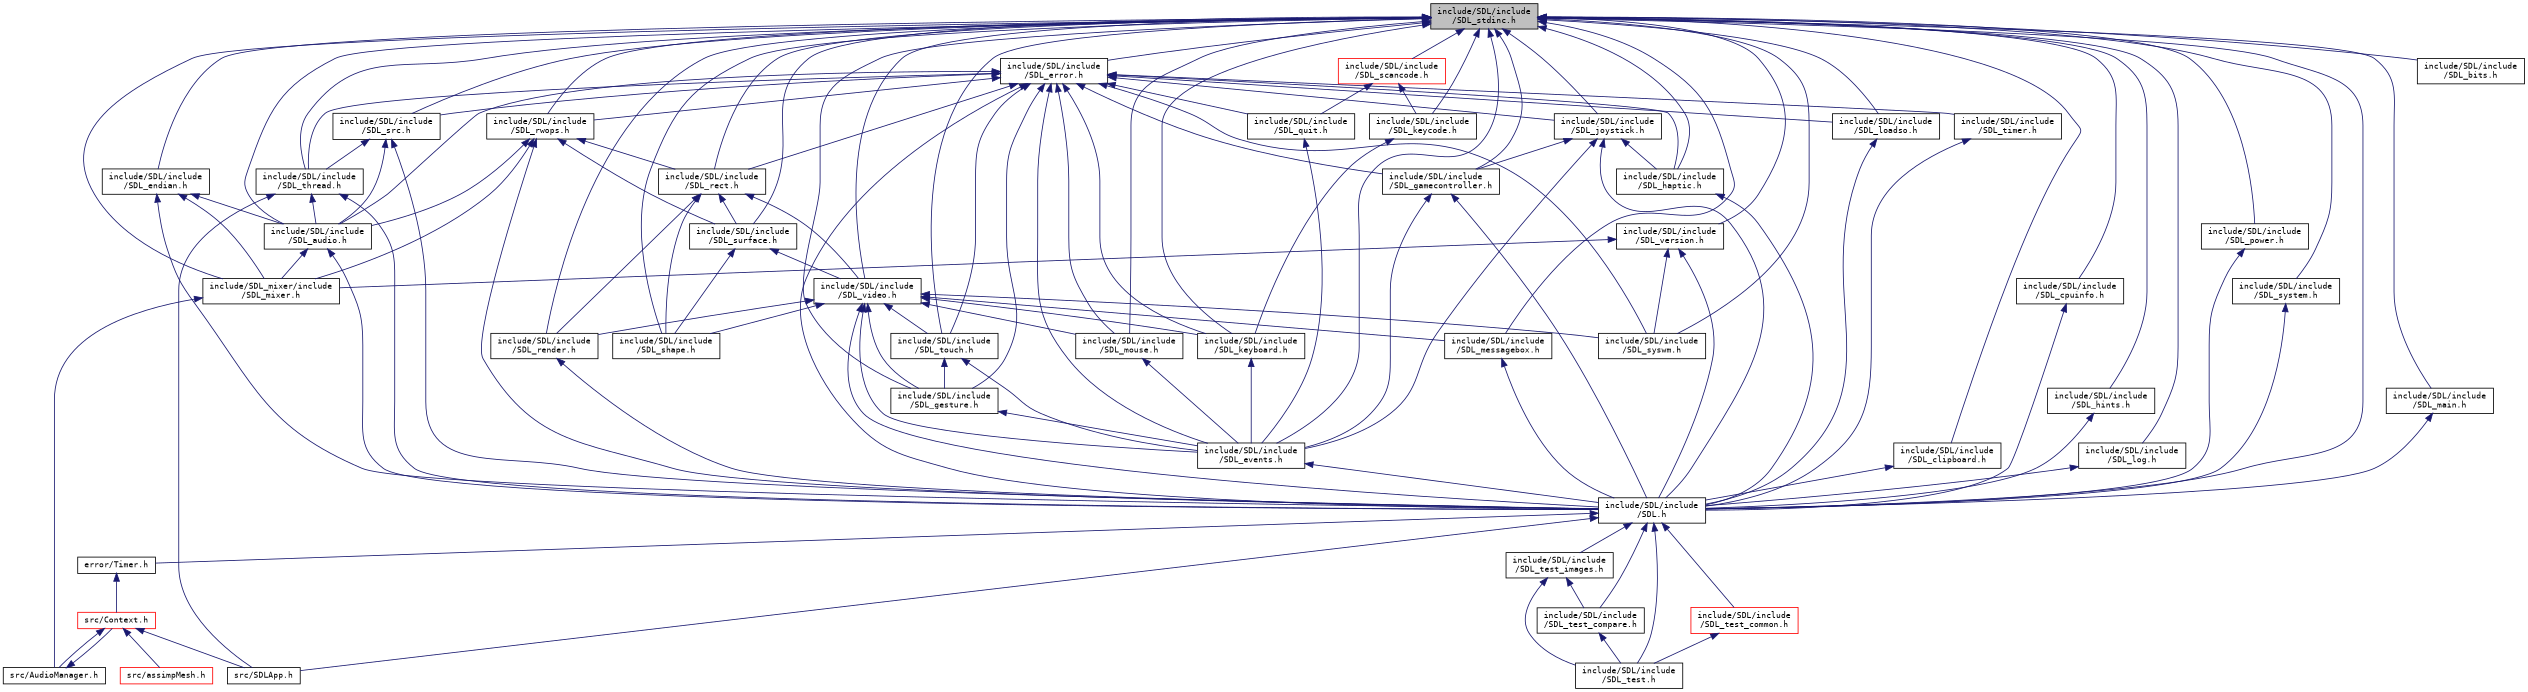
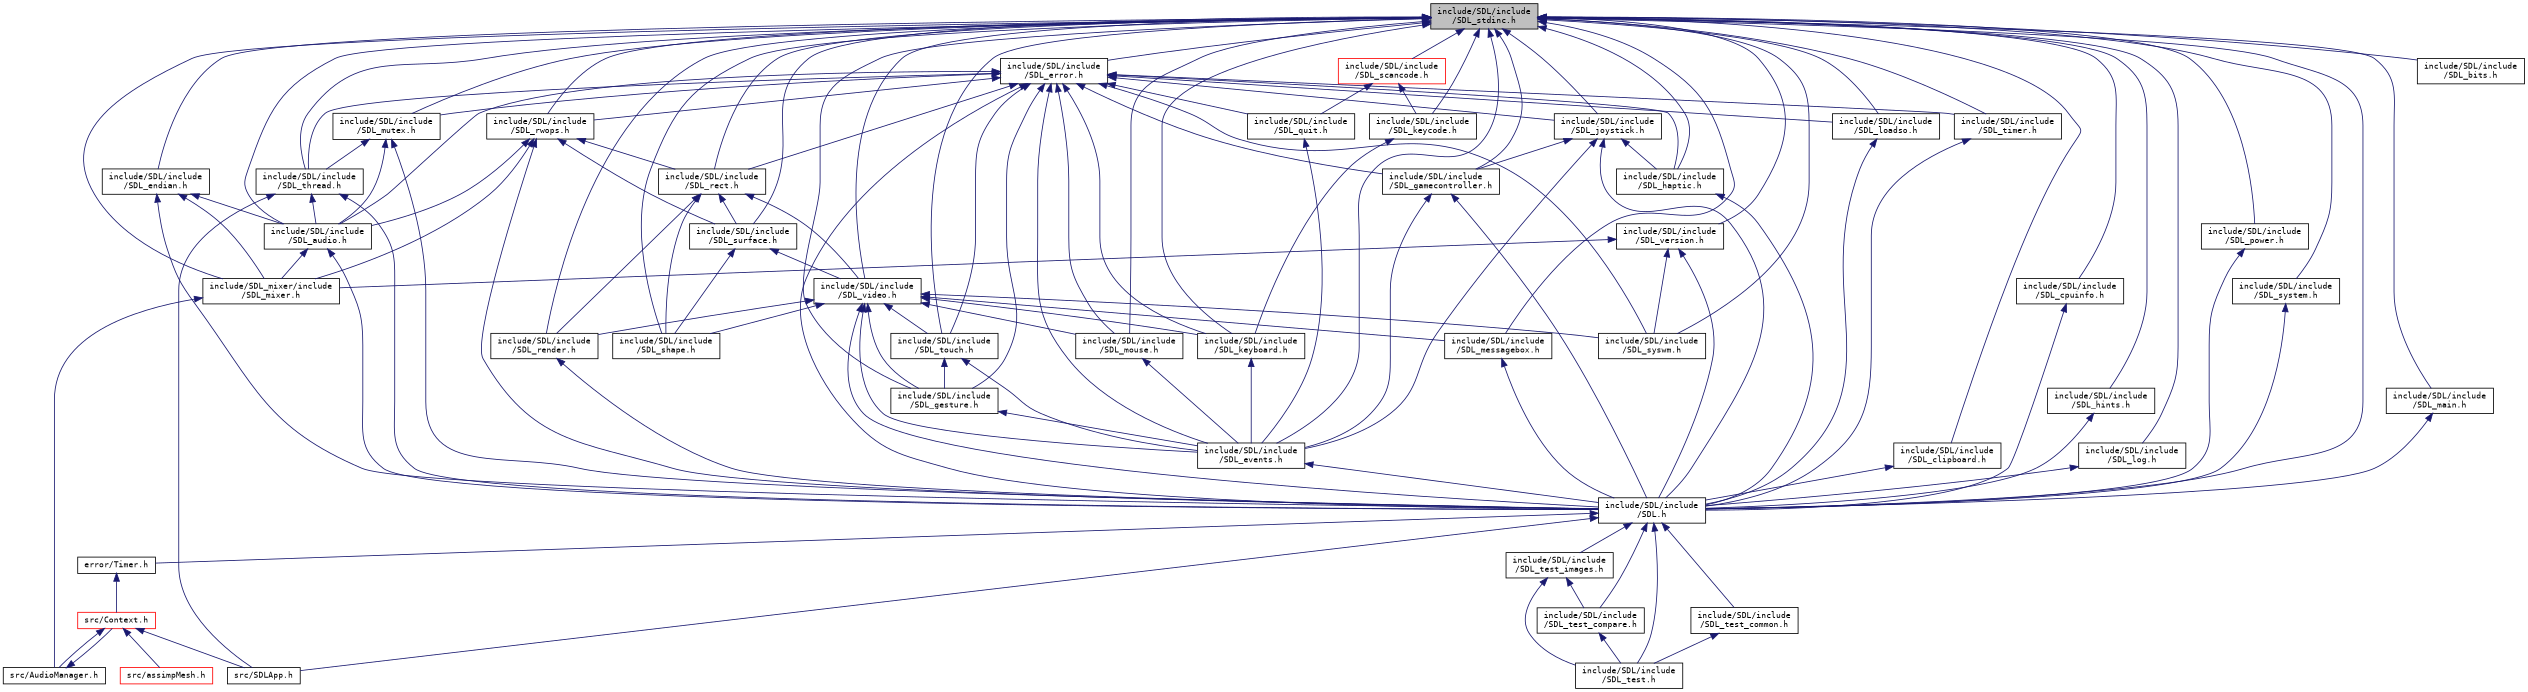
none -> (1816, 51)
(387, 126) -> (387, 126)
(1745, 620) -> (1745, 620)
